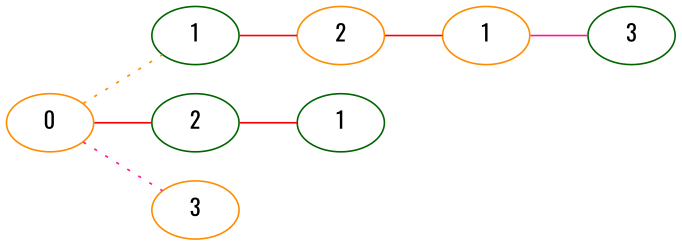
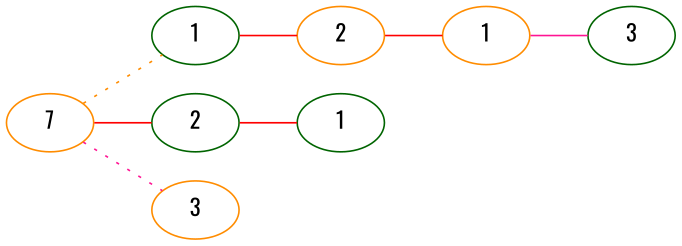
(50, 123) -> (50, 123)
